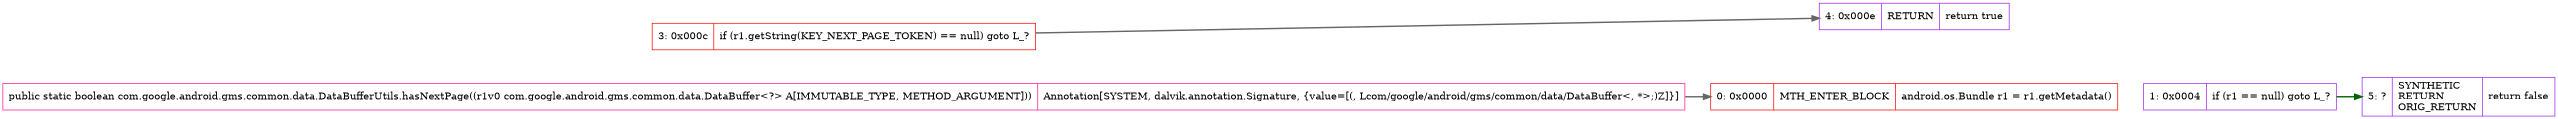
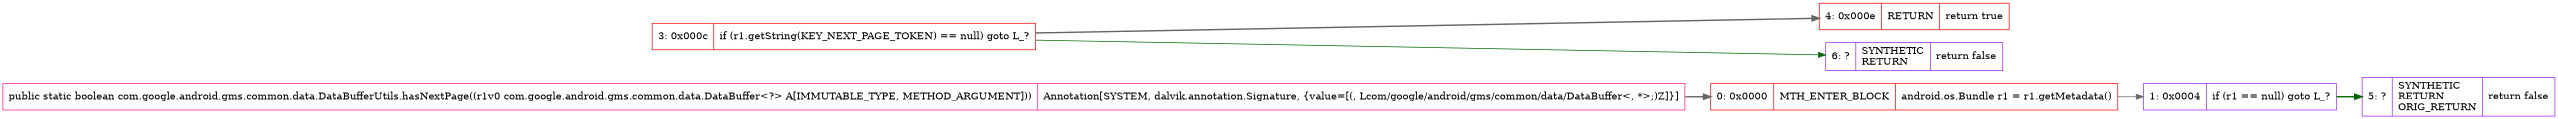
(1914, 16) -> (1914, 16)
none -> (1914, 57)
none -> (2127, 97)
